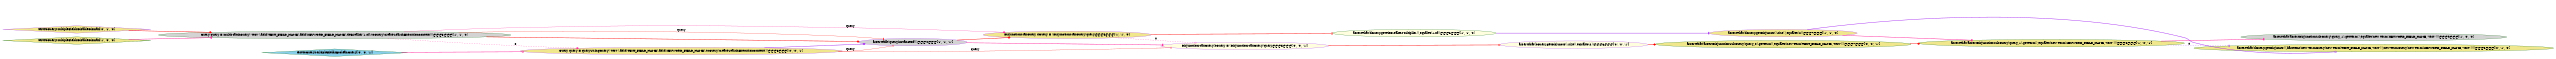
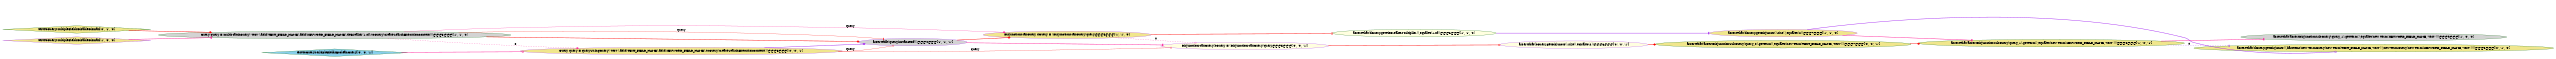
(77, 29) -> (77, 29)
(77, 41) -> (77, 41)
